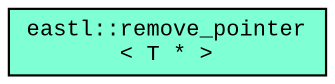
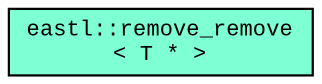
(167, 42) -> (161, 42)
